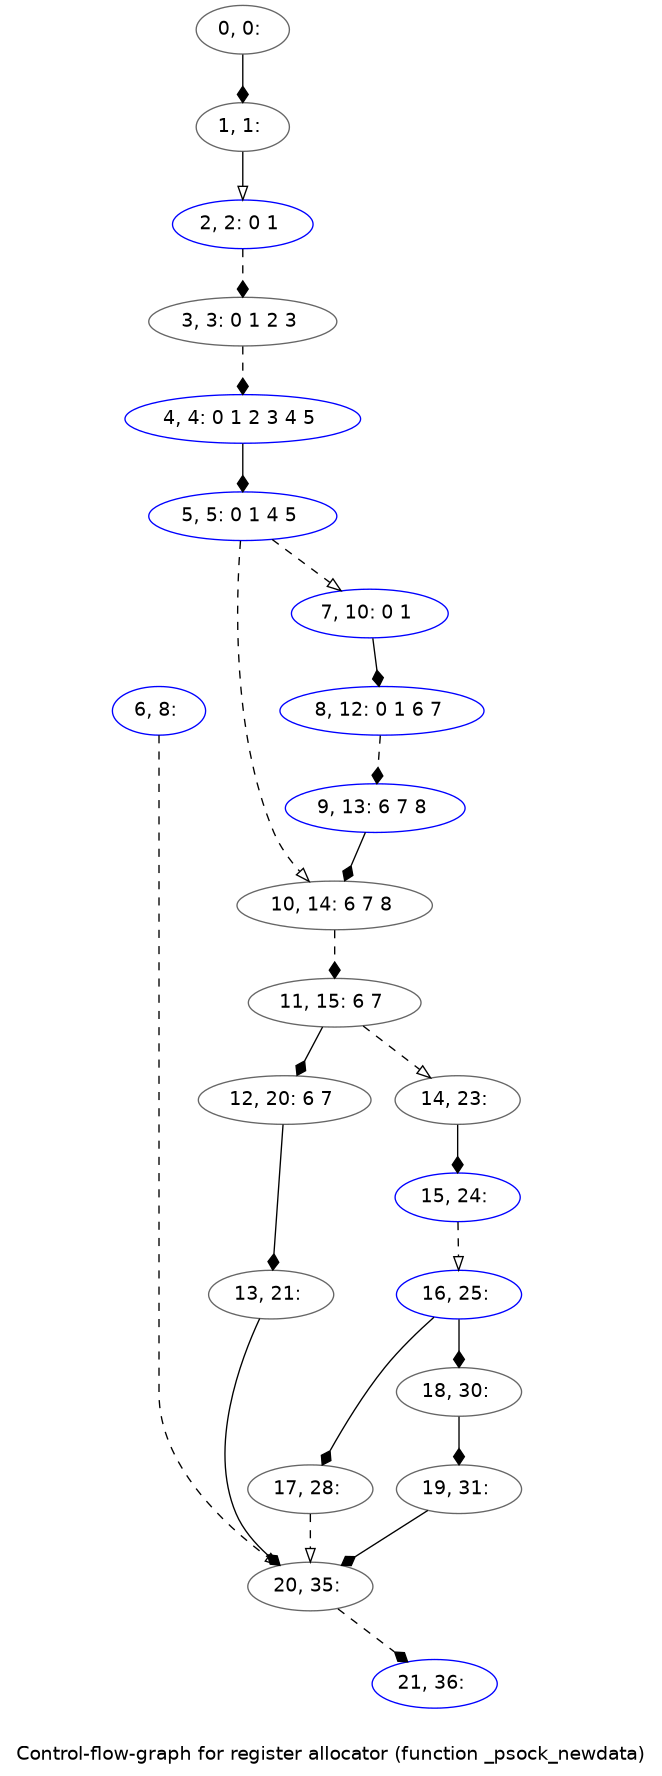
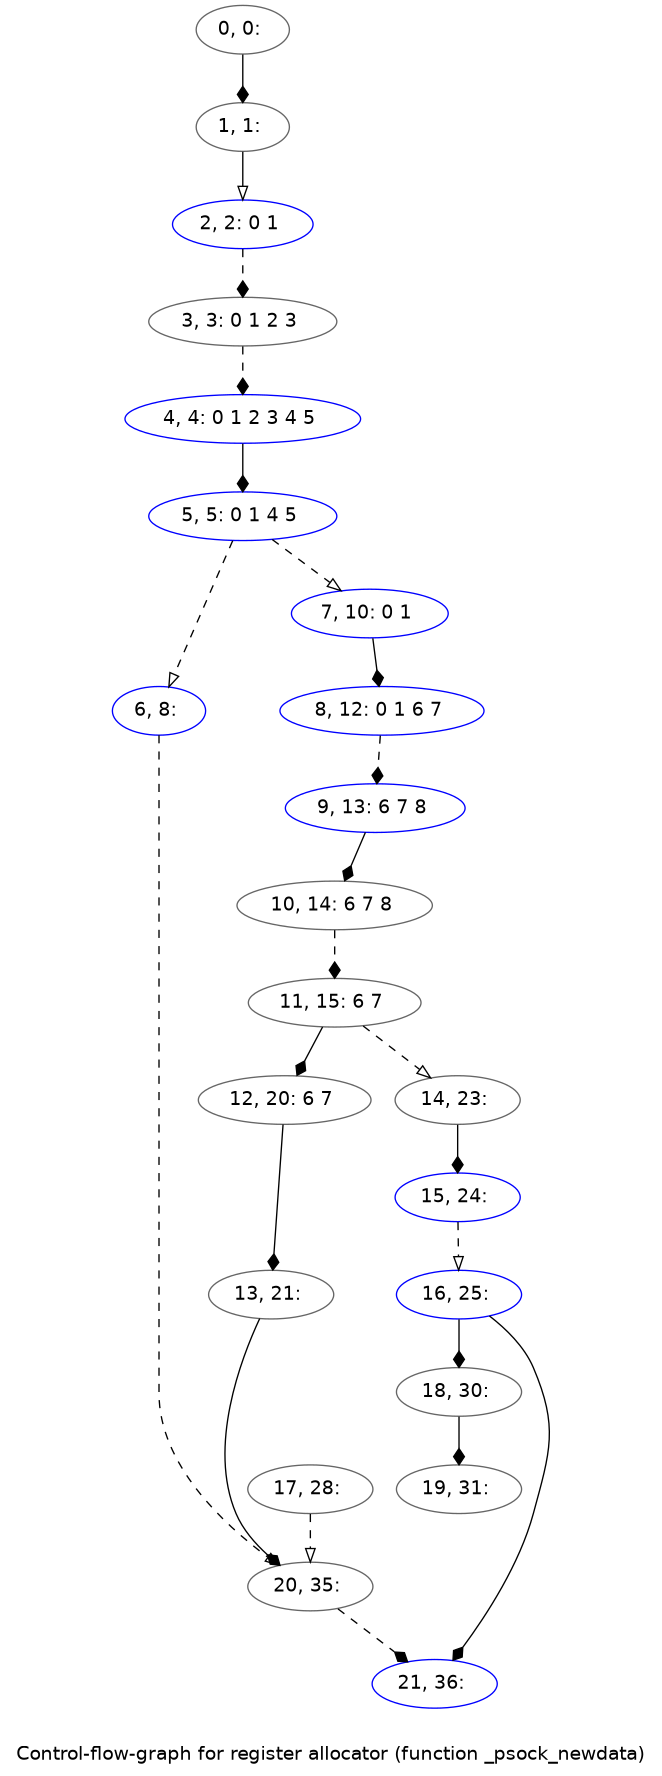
(244, 712) -> (204, 607)
(376, 1379) -> (542, 1481)
(392, 1533) -> none
